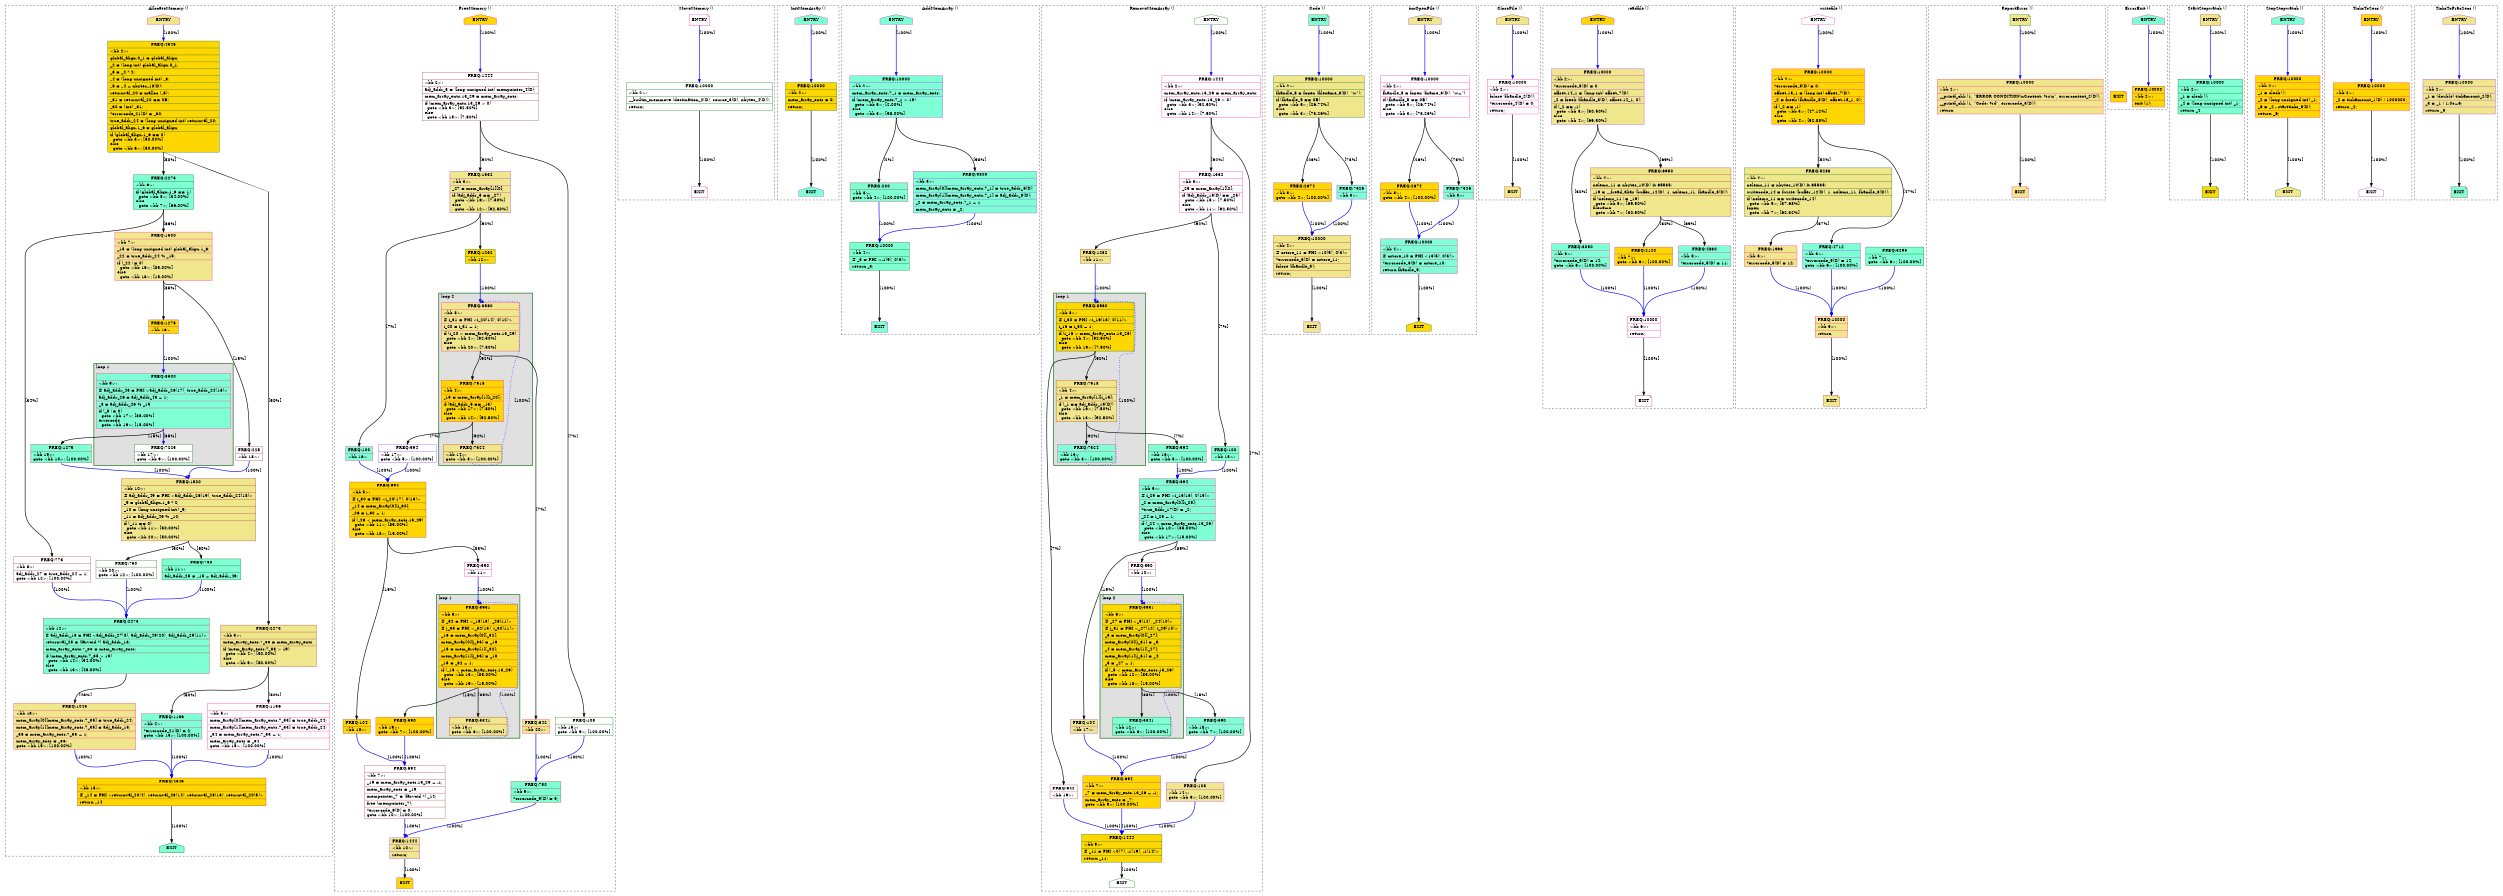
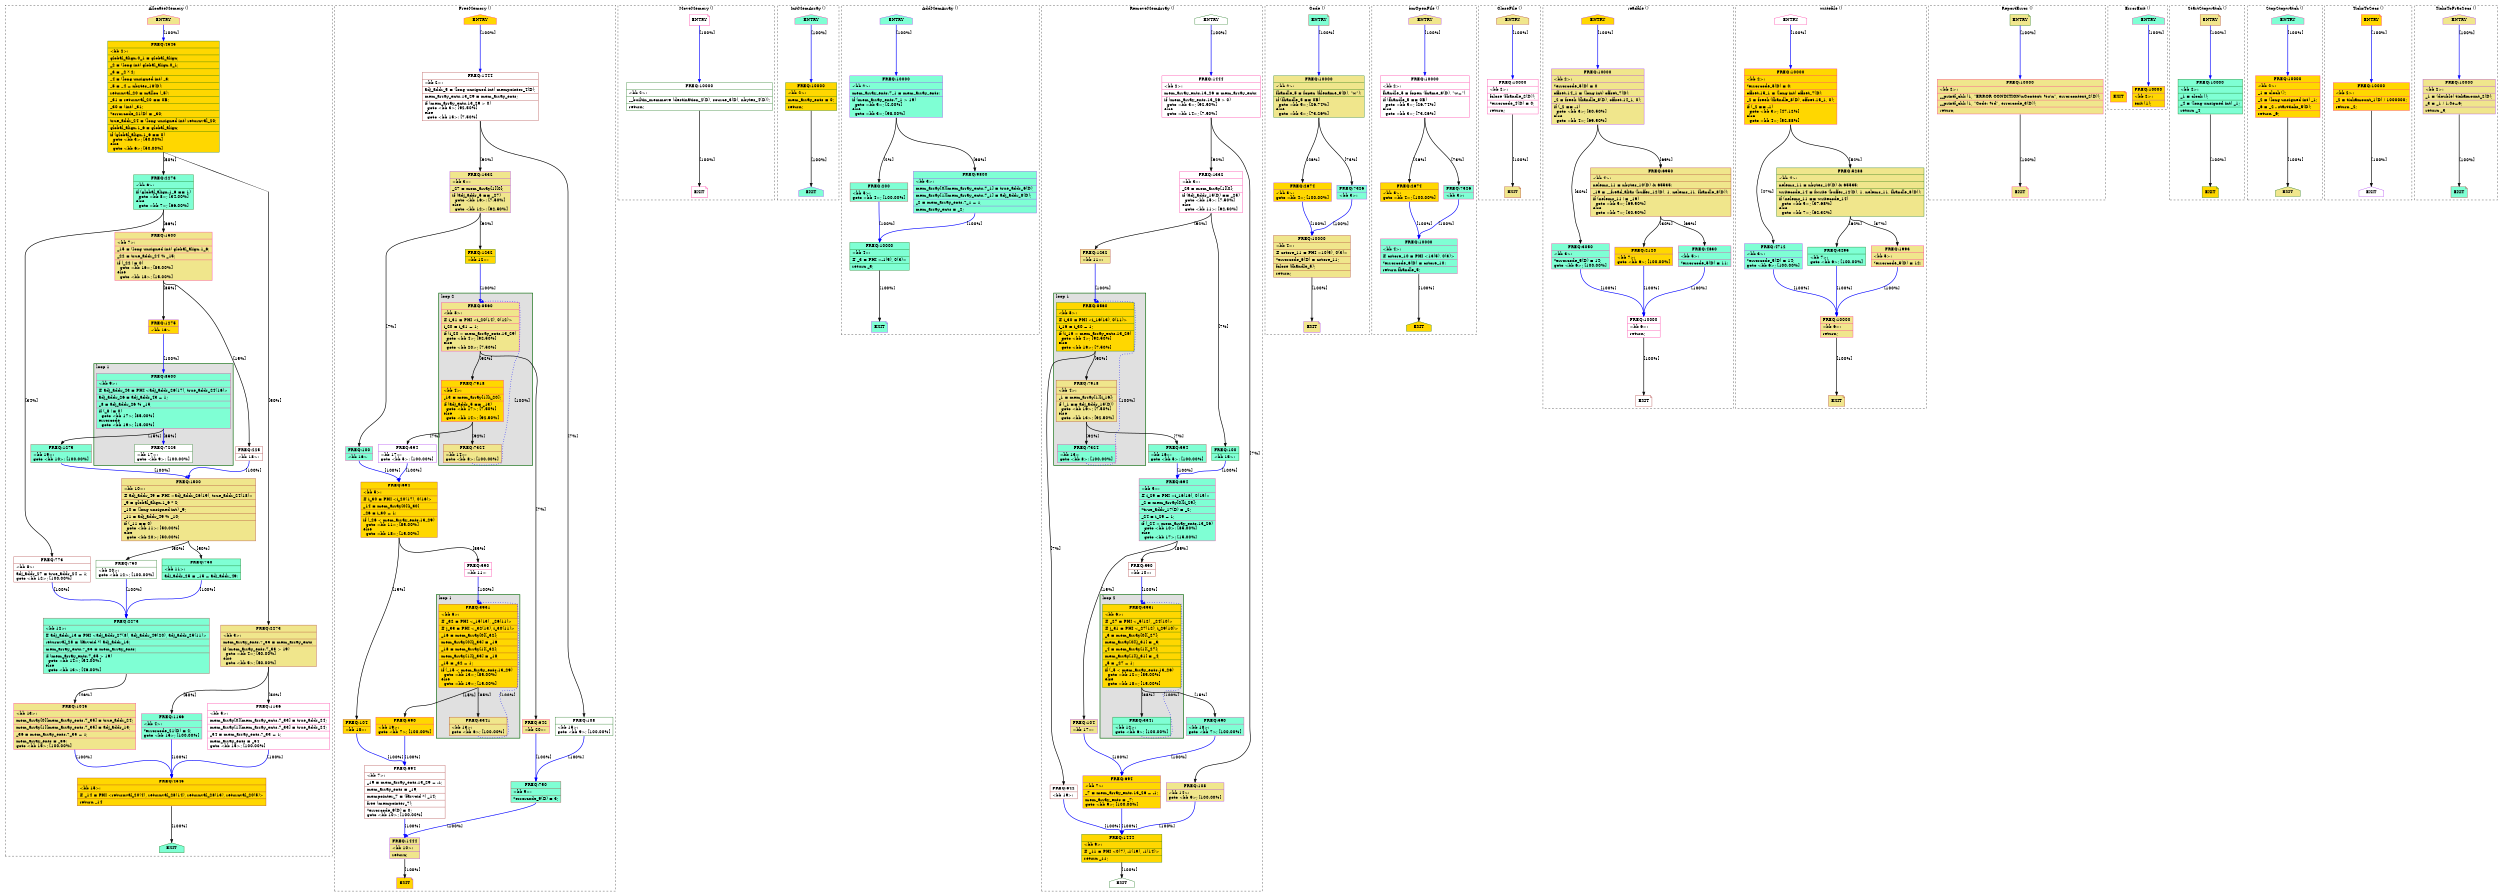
(1602, 208) -> (1597, 208)
(1753, 208) -> (1783, 208)
none -> (1844, 230)
